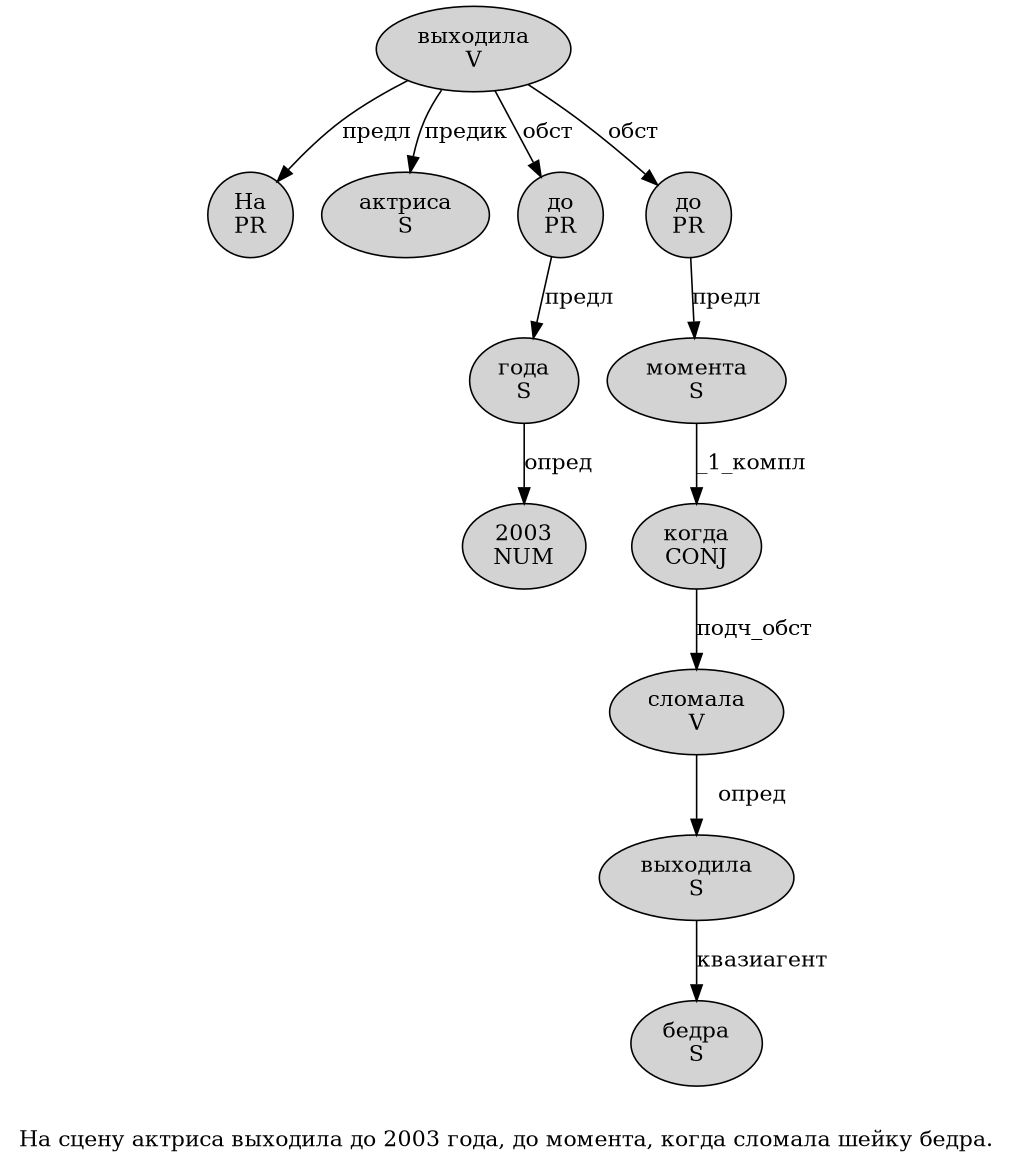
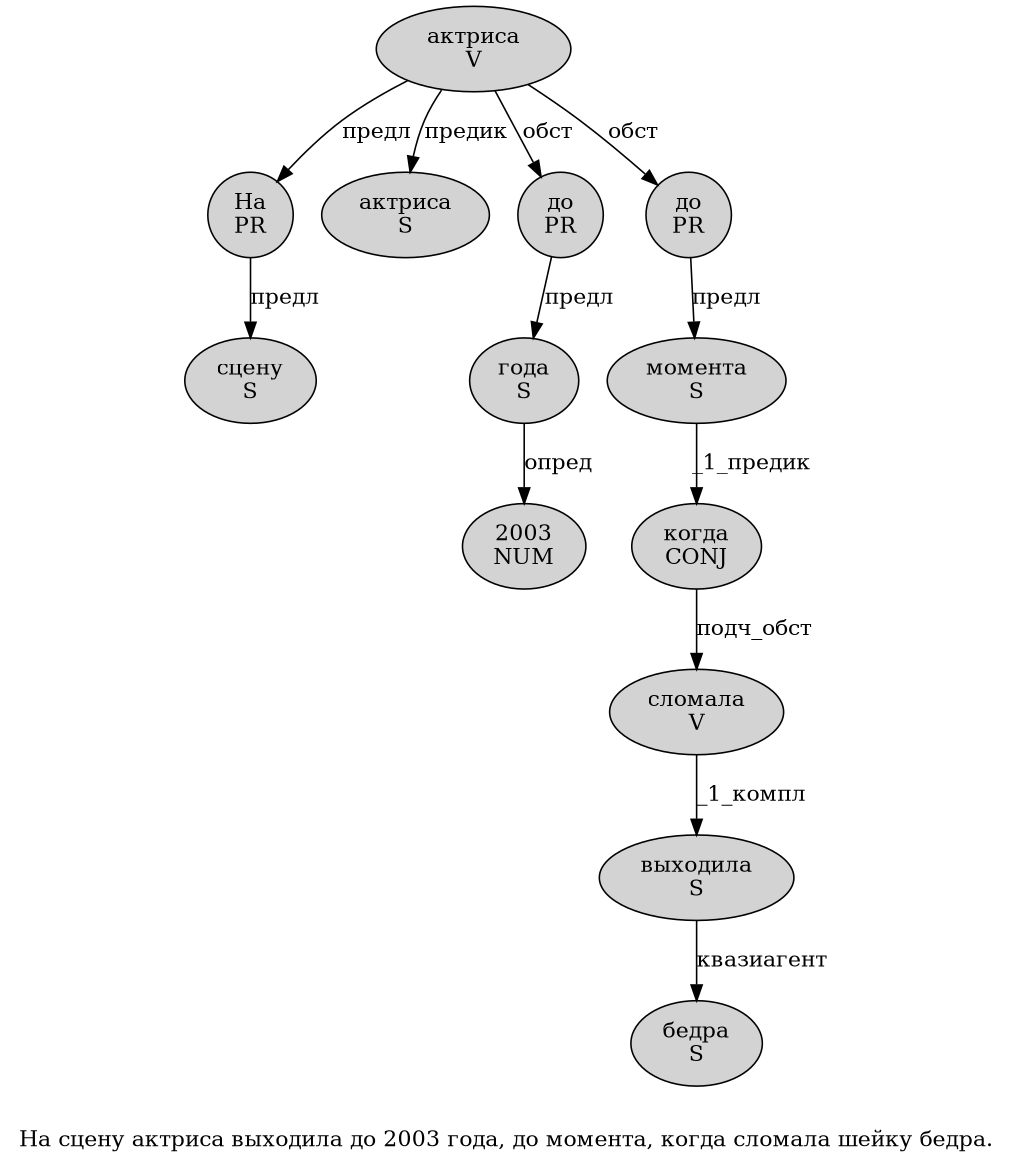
(474, 49) -> (474, 49)
none -> (251, 381)
(752, 463) -> (752, 463)
(752, 795) -> (752, 795)
